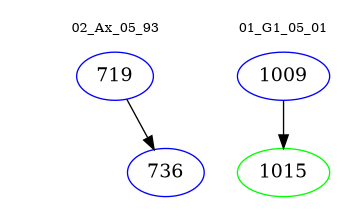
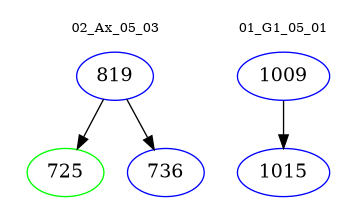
(116, 29) -> (116, 29)
(115, 76) -> (115, 76)
none -> (66, 173)
(284, 173) -> (284, 173)
